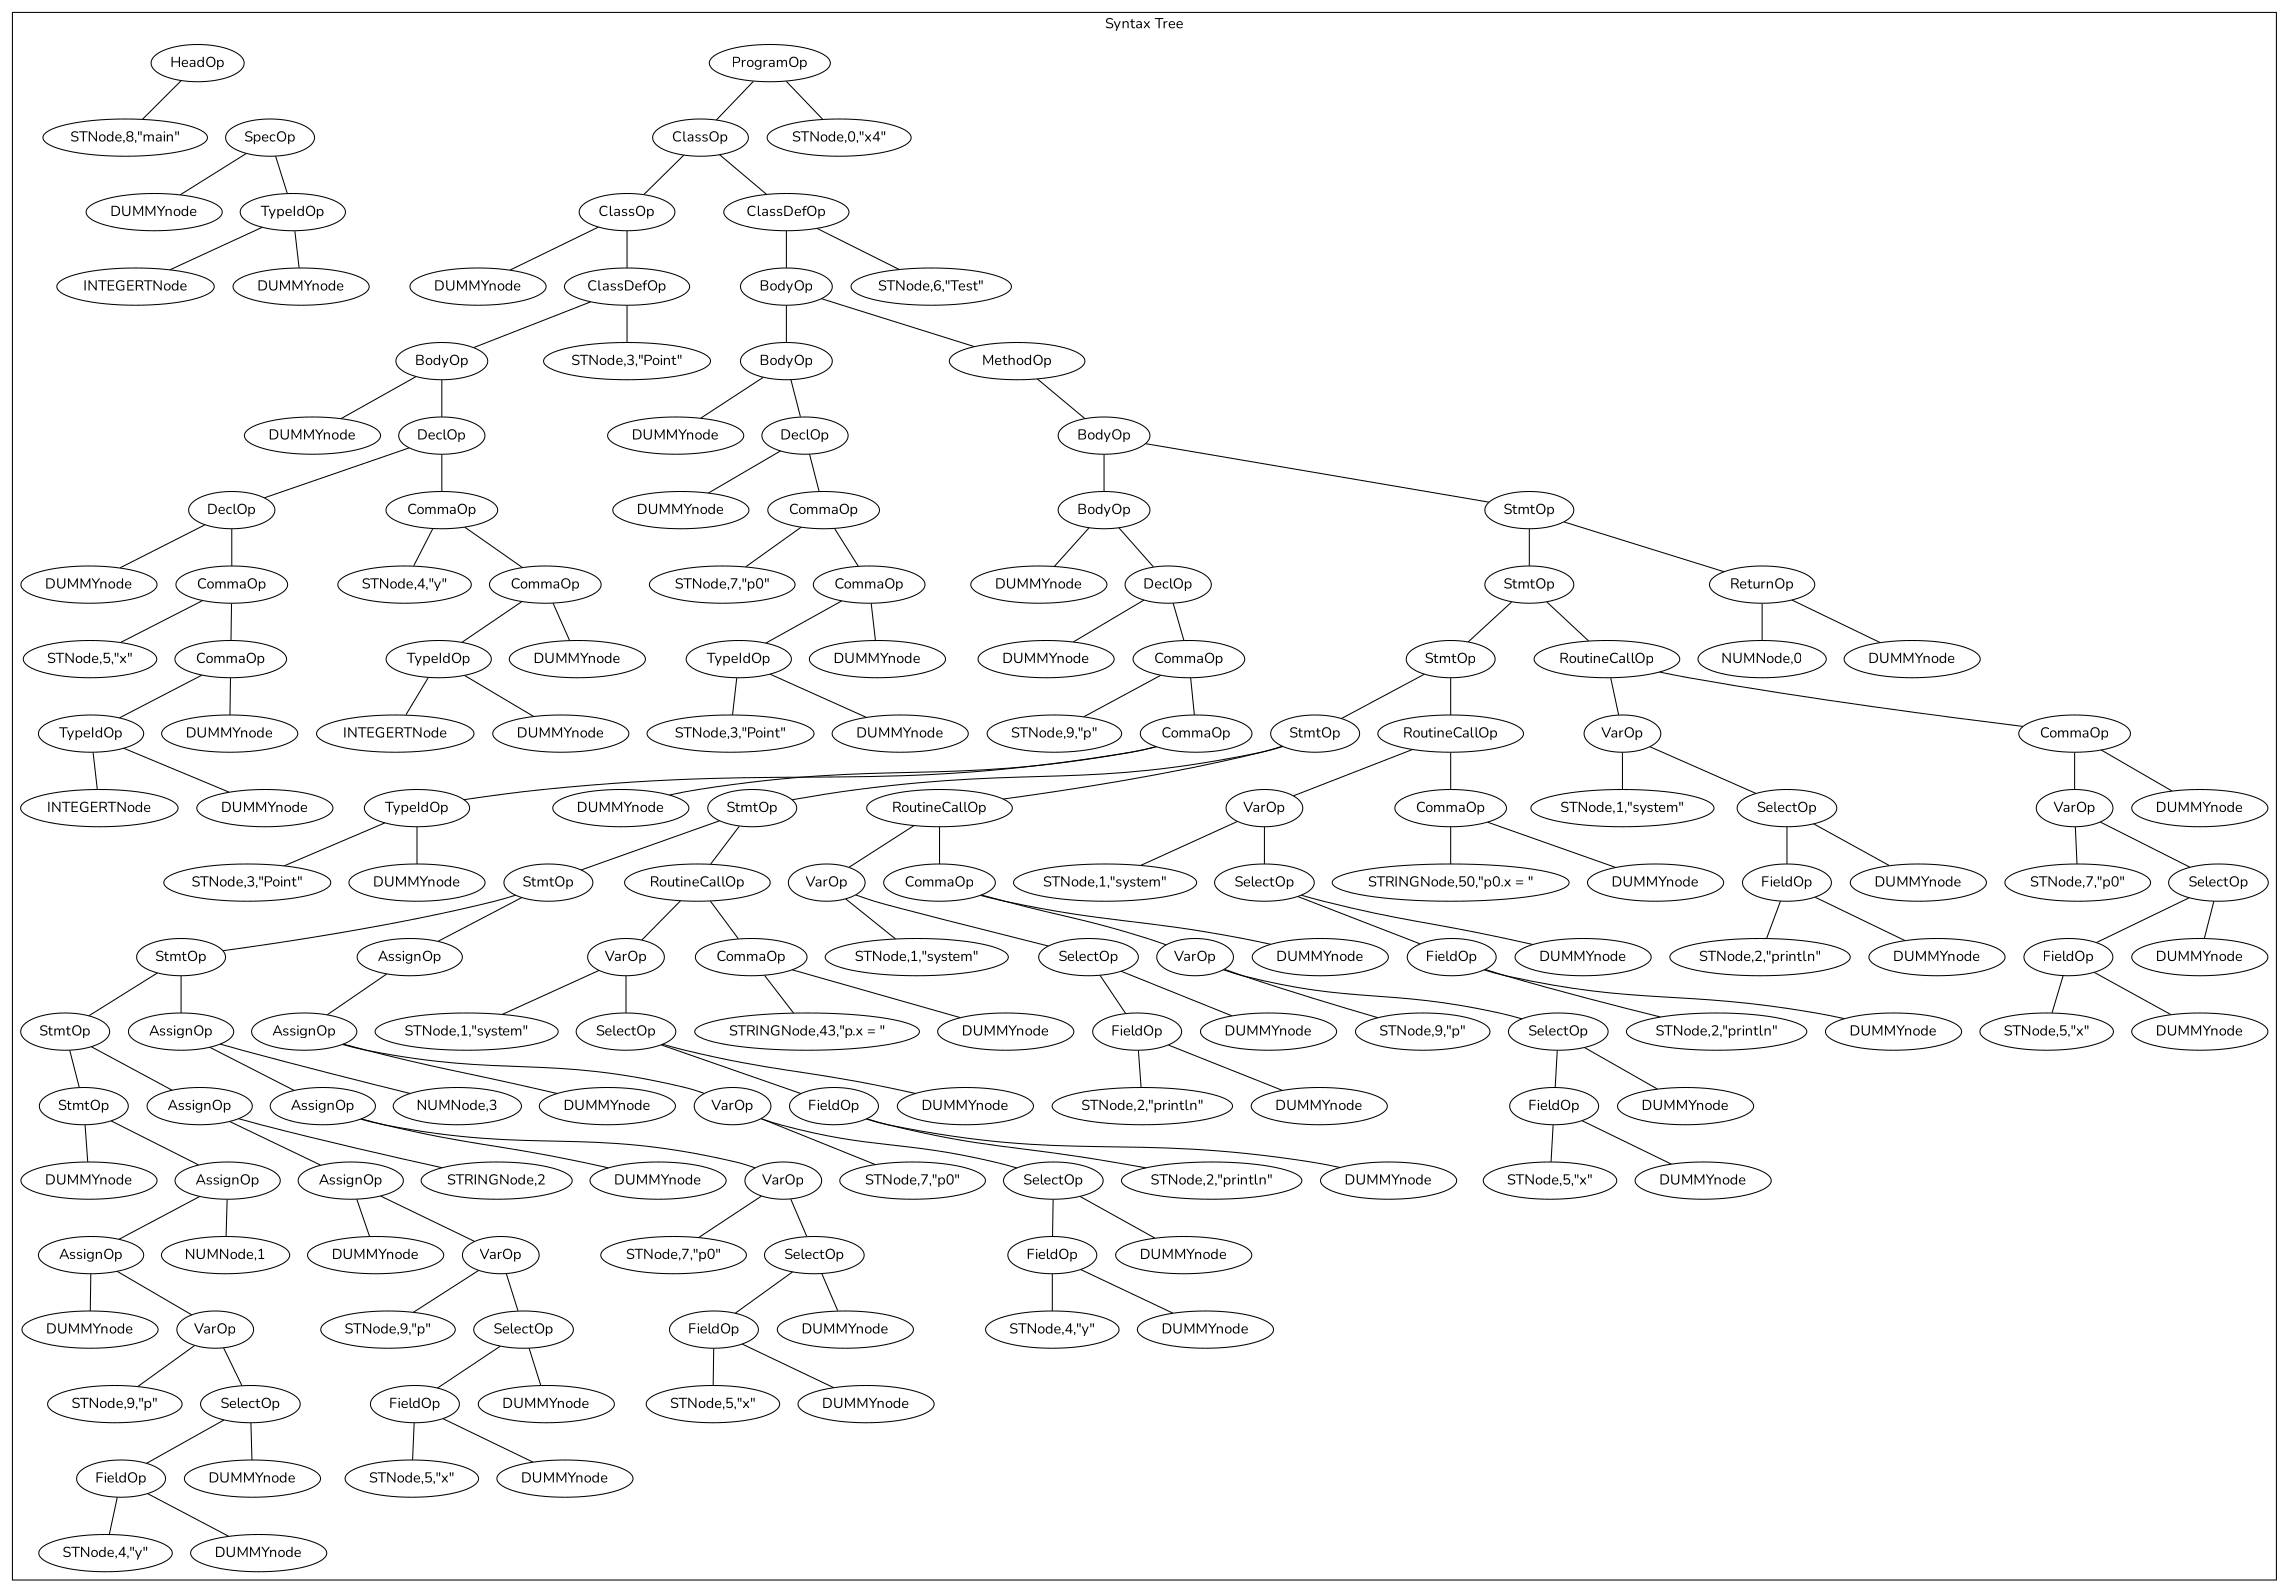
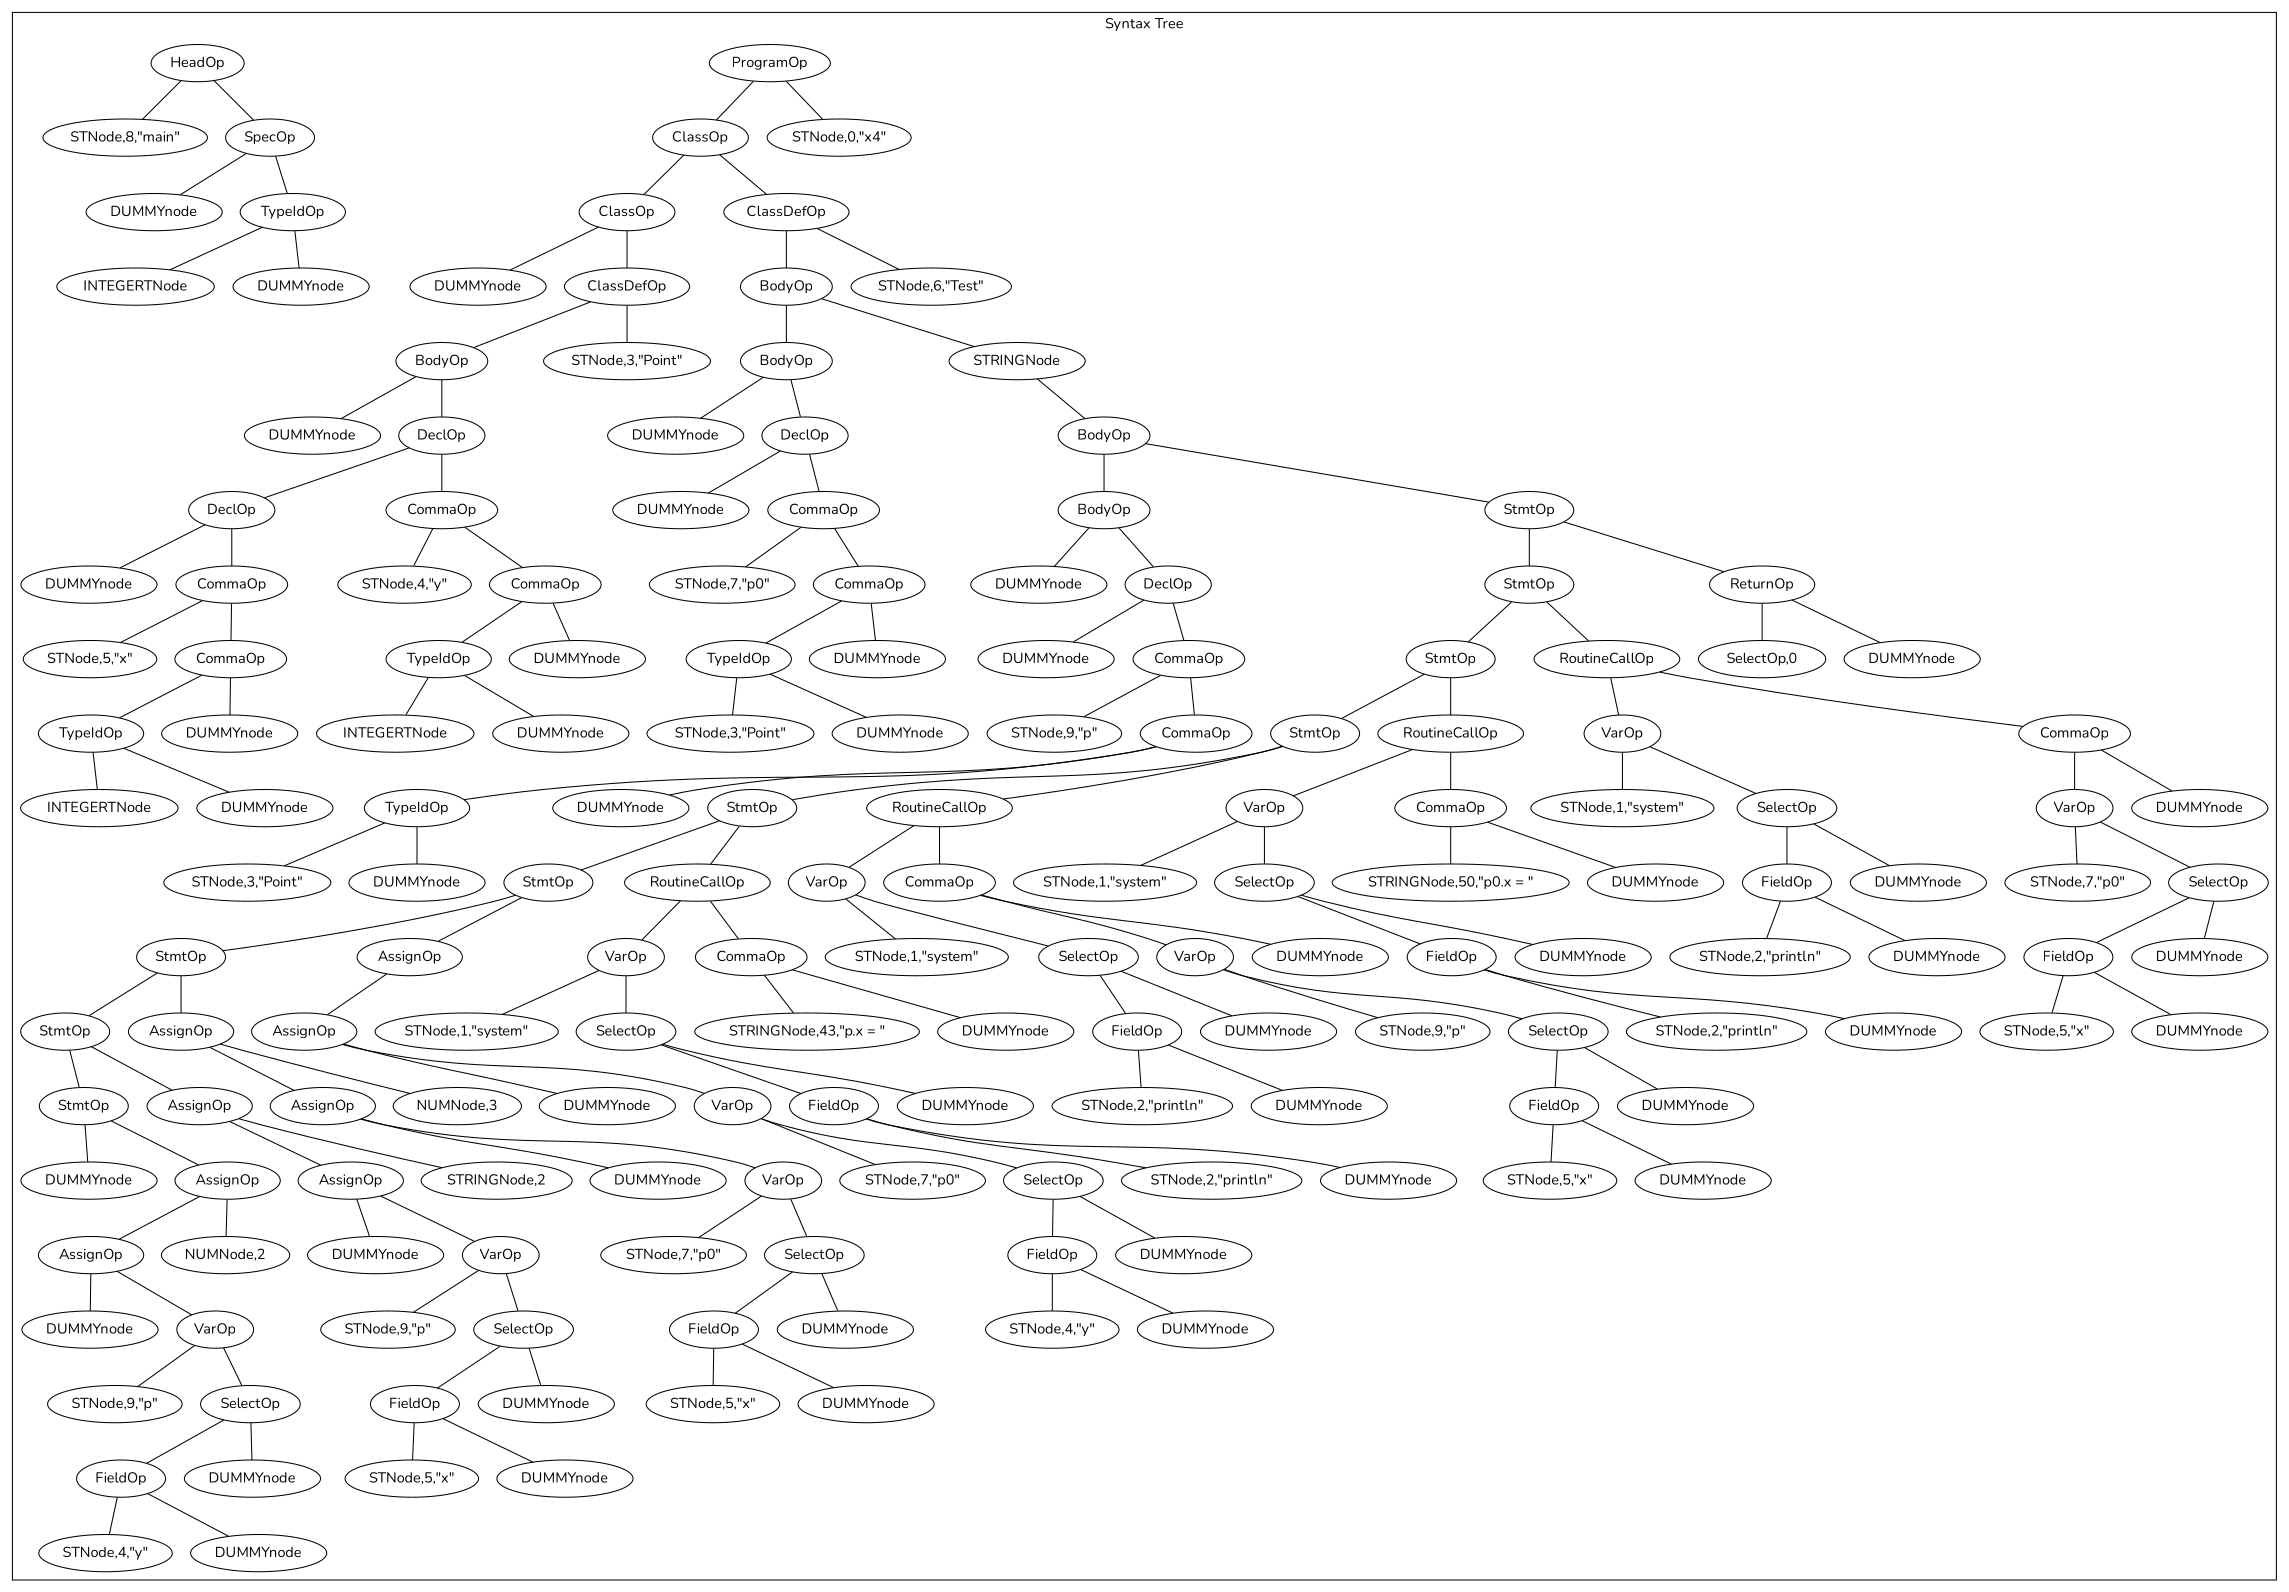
none -> (234, 100)
(1017, 361) -> (1017, 361)
(1762, 659) -> (1762, 659)
(226, 1255) -> (226, 1255)
